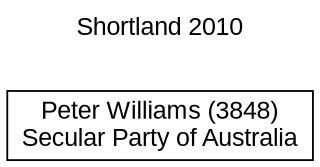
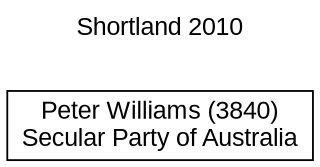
(160, 126) -> (160, 126)
